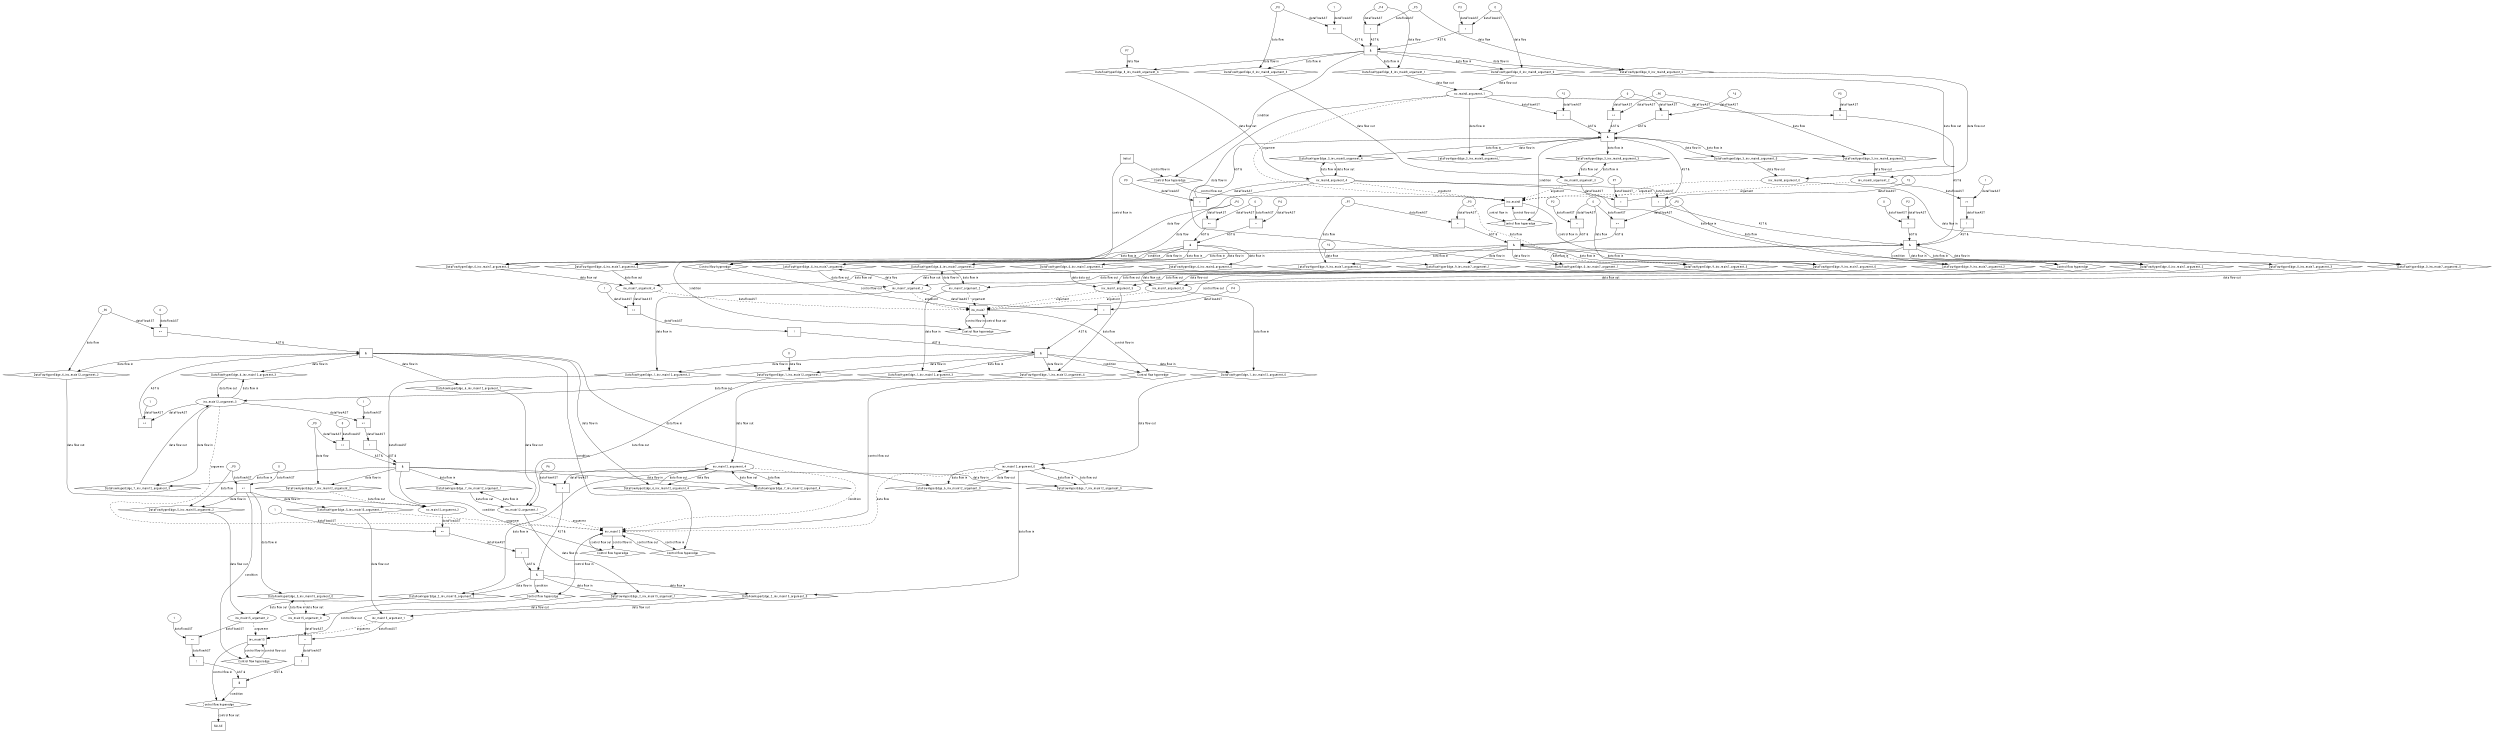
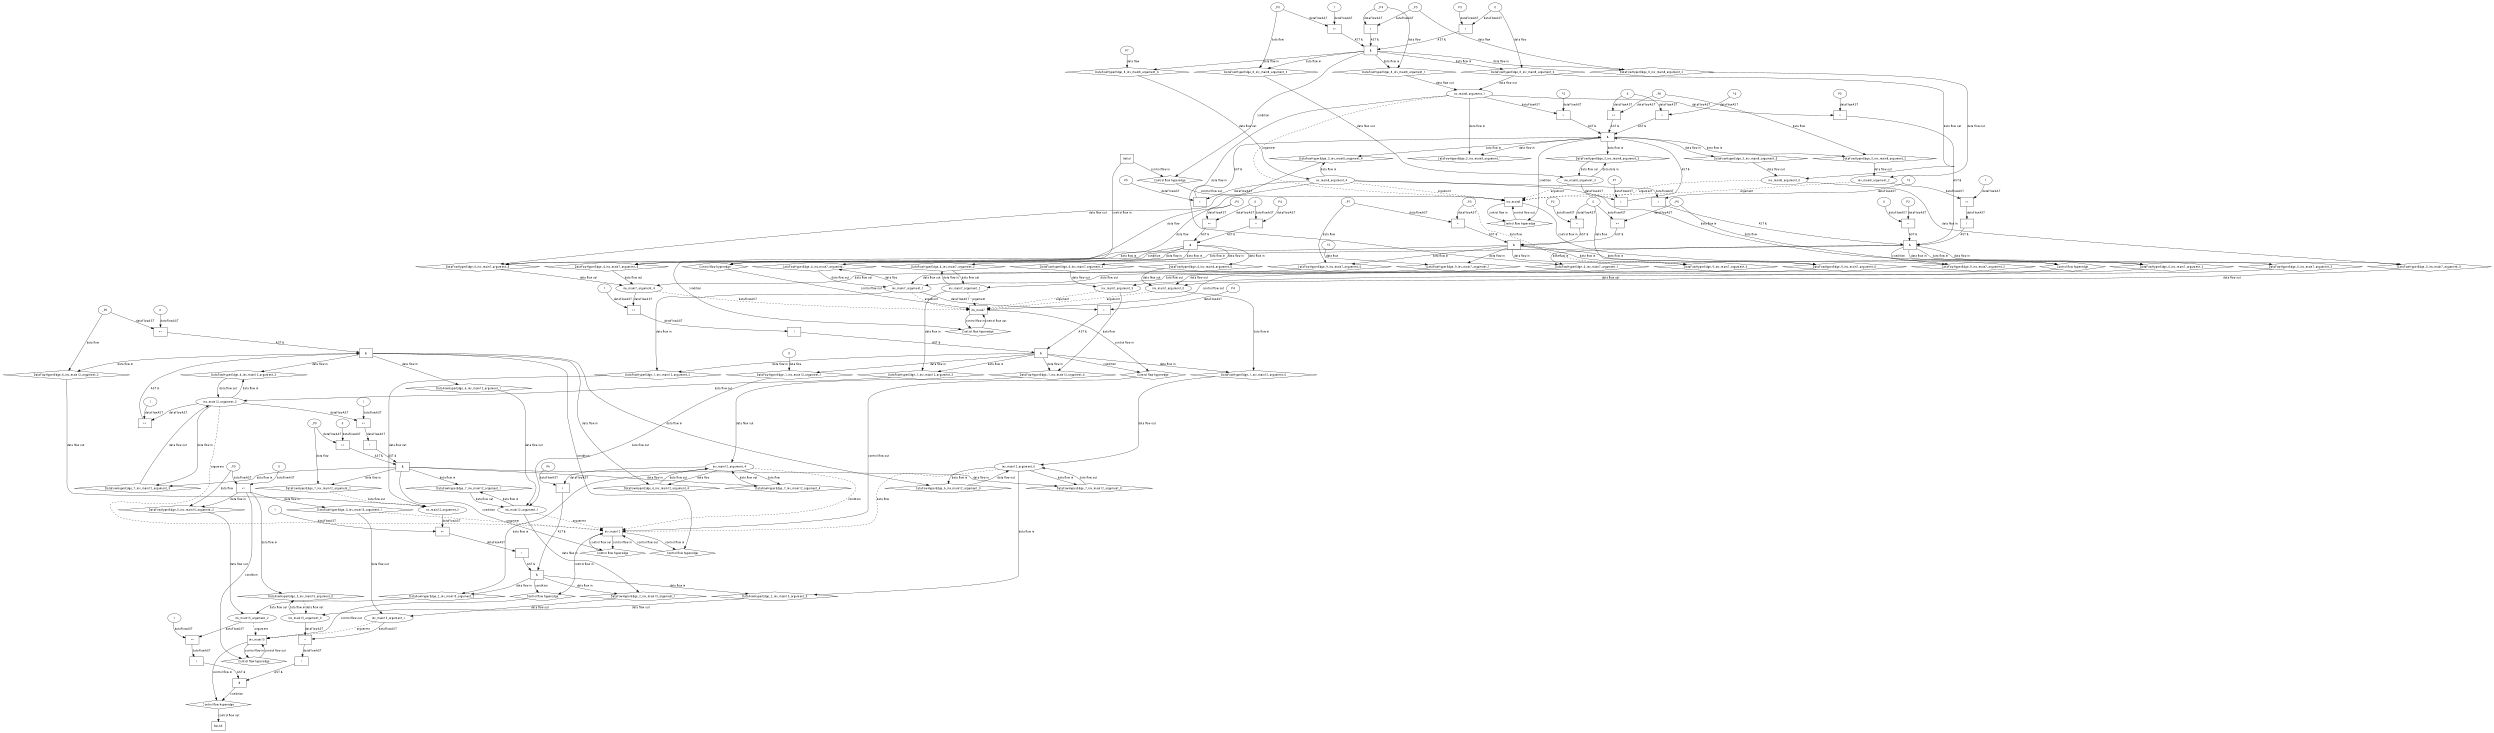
(1337, 168) -> (917, 224)
(1611, 169) -> (1611, 169)
(1402, 272) -> none
(971, 278) -> (971, 278)
(1081, 278) -> (1081, 278)
(398, 445) -> (398, 445)
